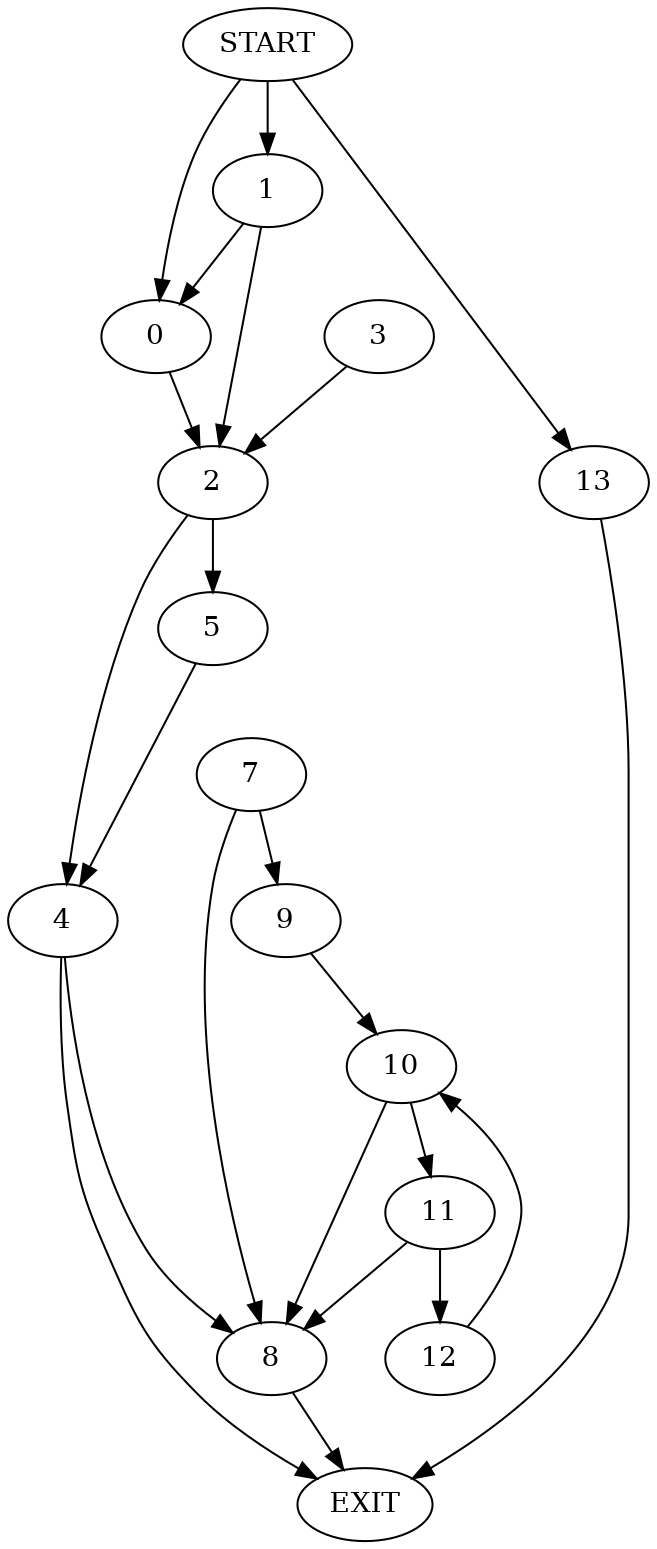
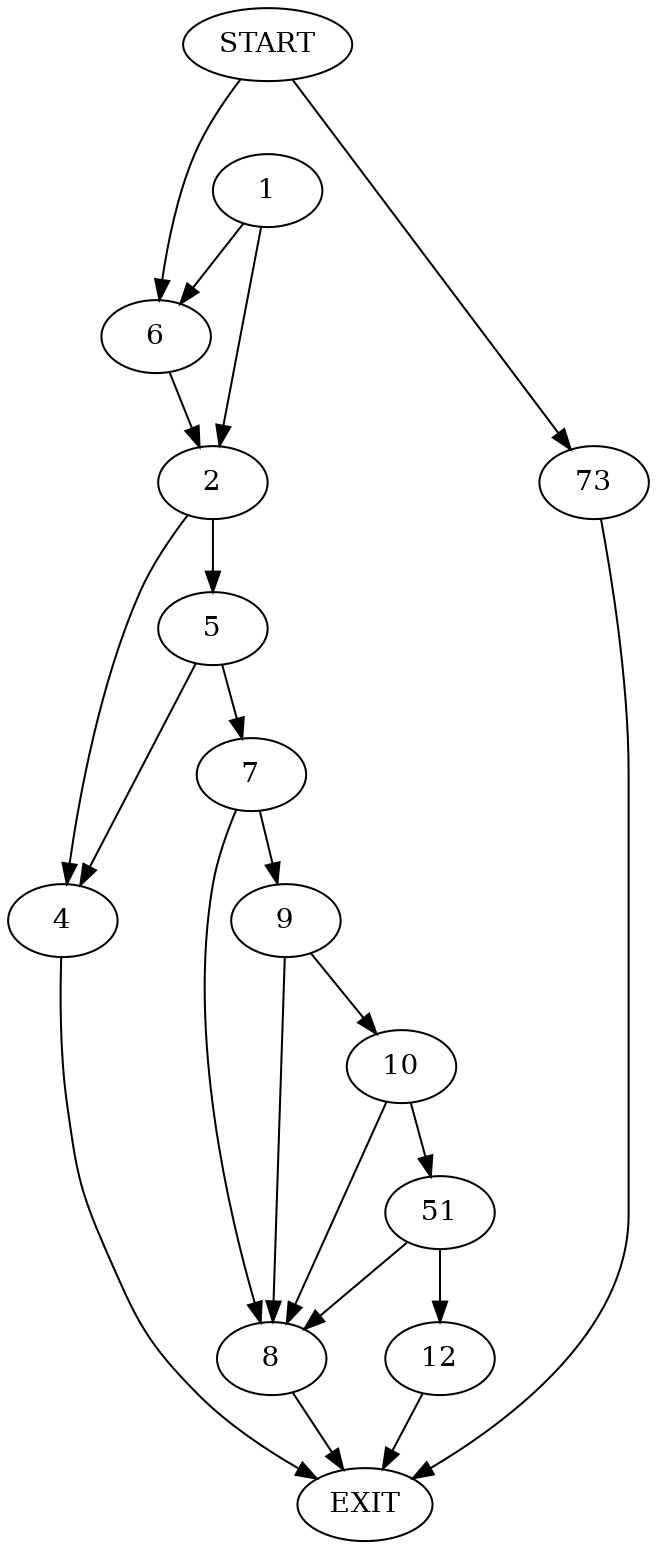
(268, 108) -> none
(156, 337) -> (156, 337)
(379, 337) -> none
(594, 483) -> (594, 483)
none -> (230, 692)
(104, 1156) -> (279, 1129)
(521, 1212) -> (408, 1422)
(440, 1213) -> (440, 1213)
